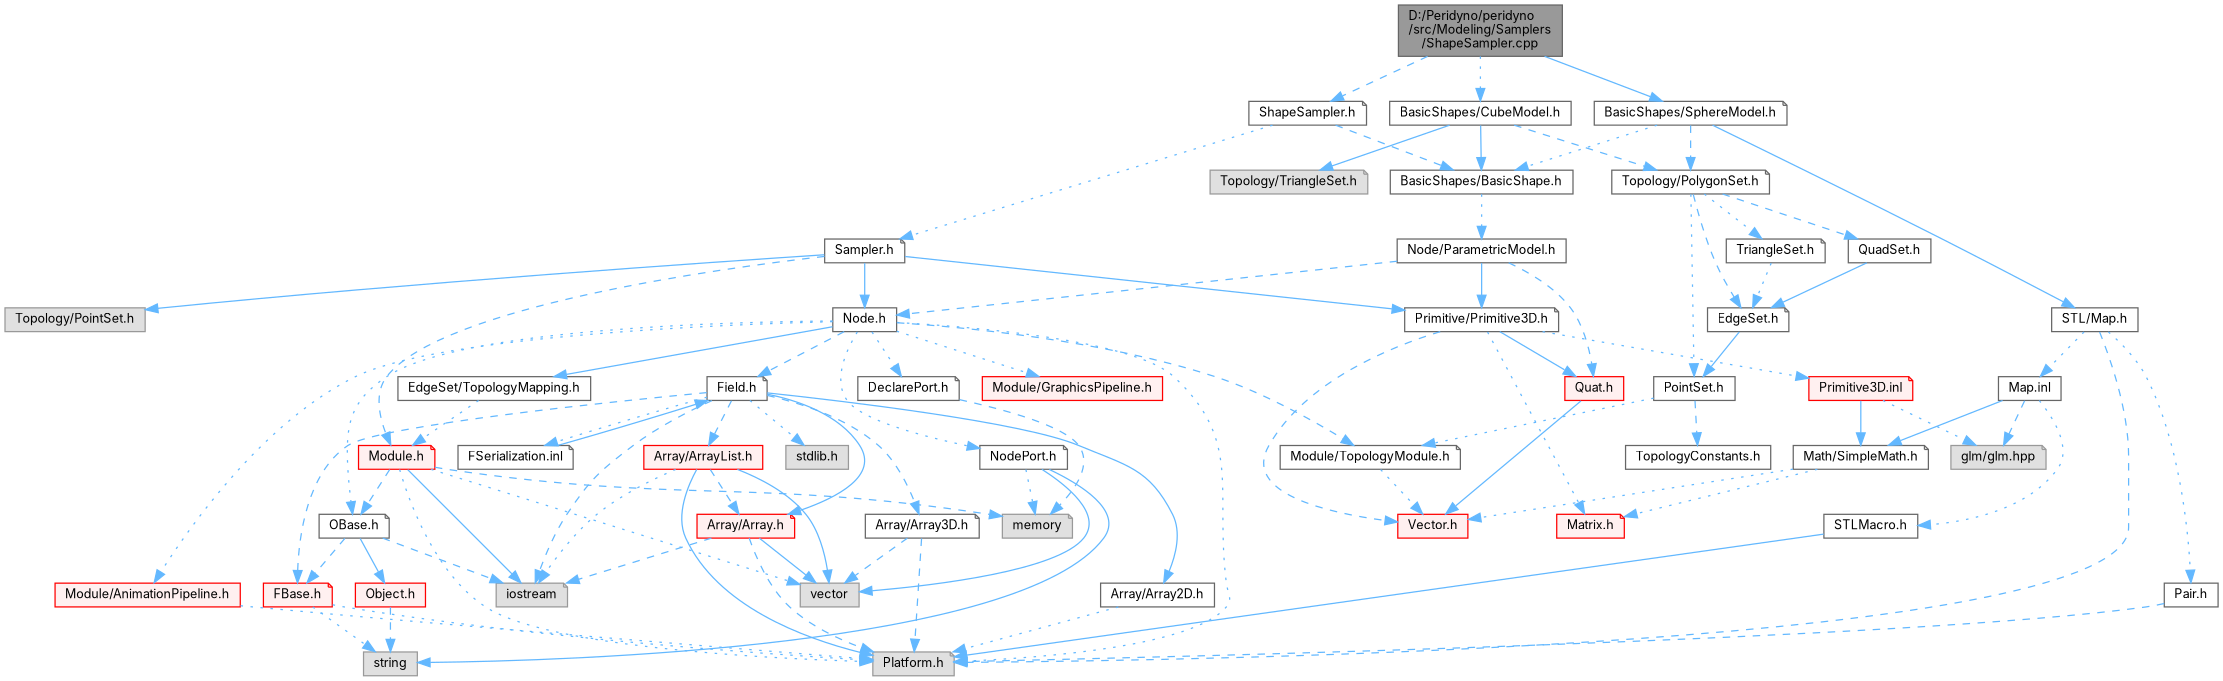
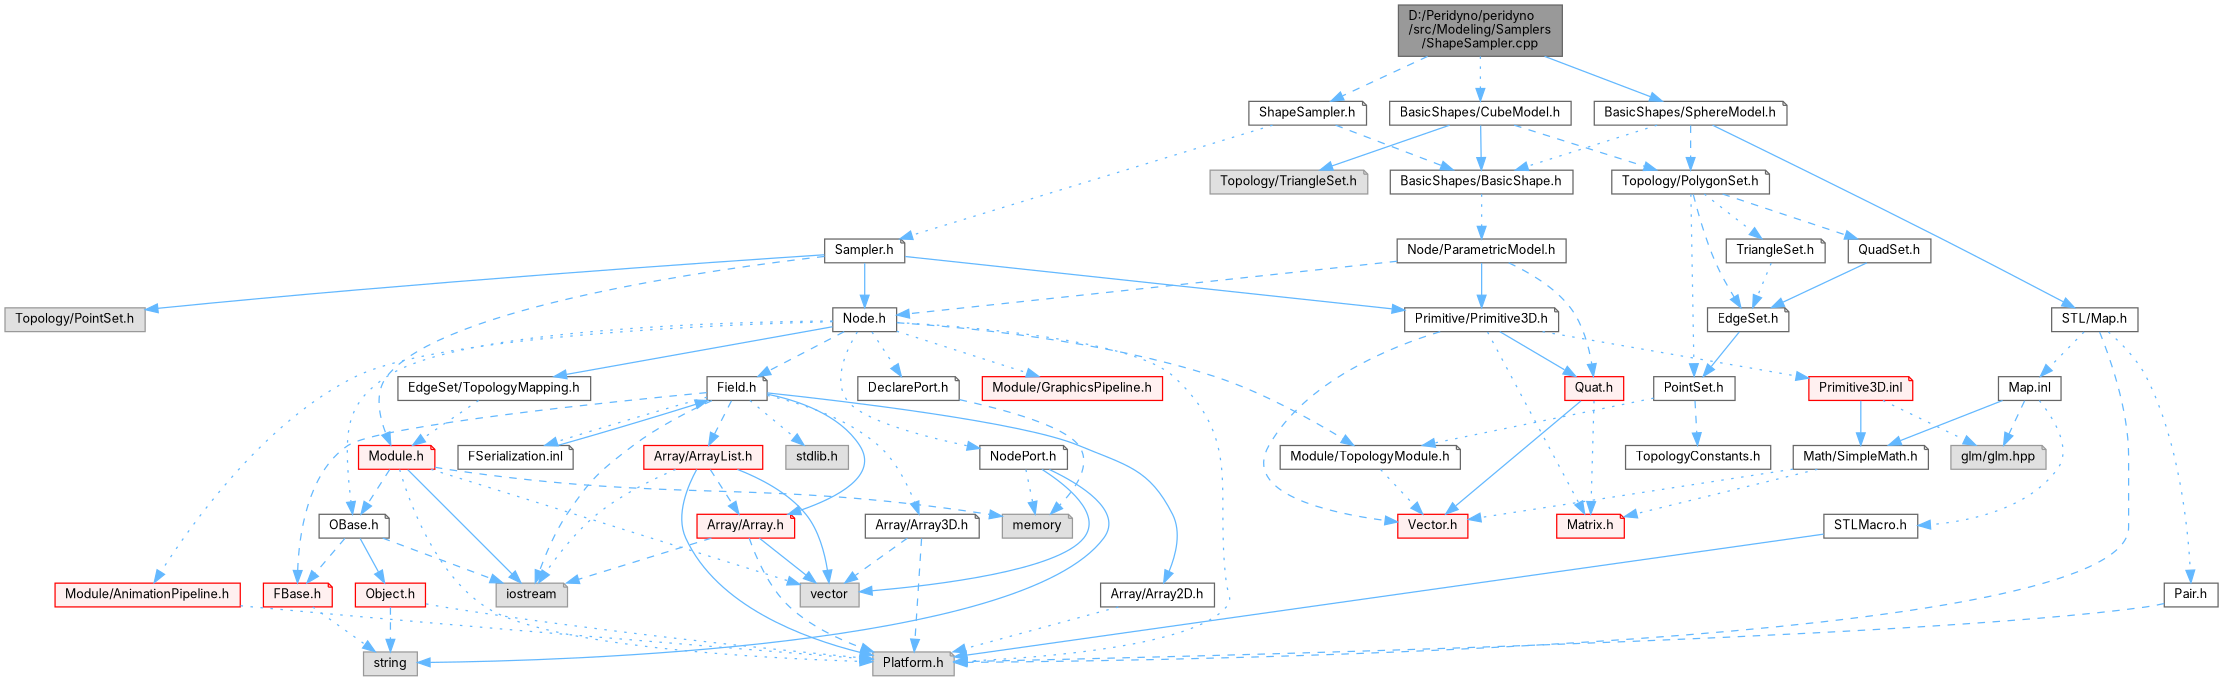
(860, 432) -> (860, 432)
none -> (1593, 451)
(595, 639) -> (610, 630)
